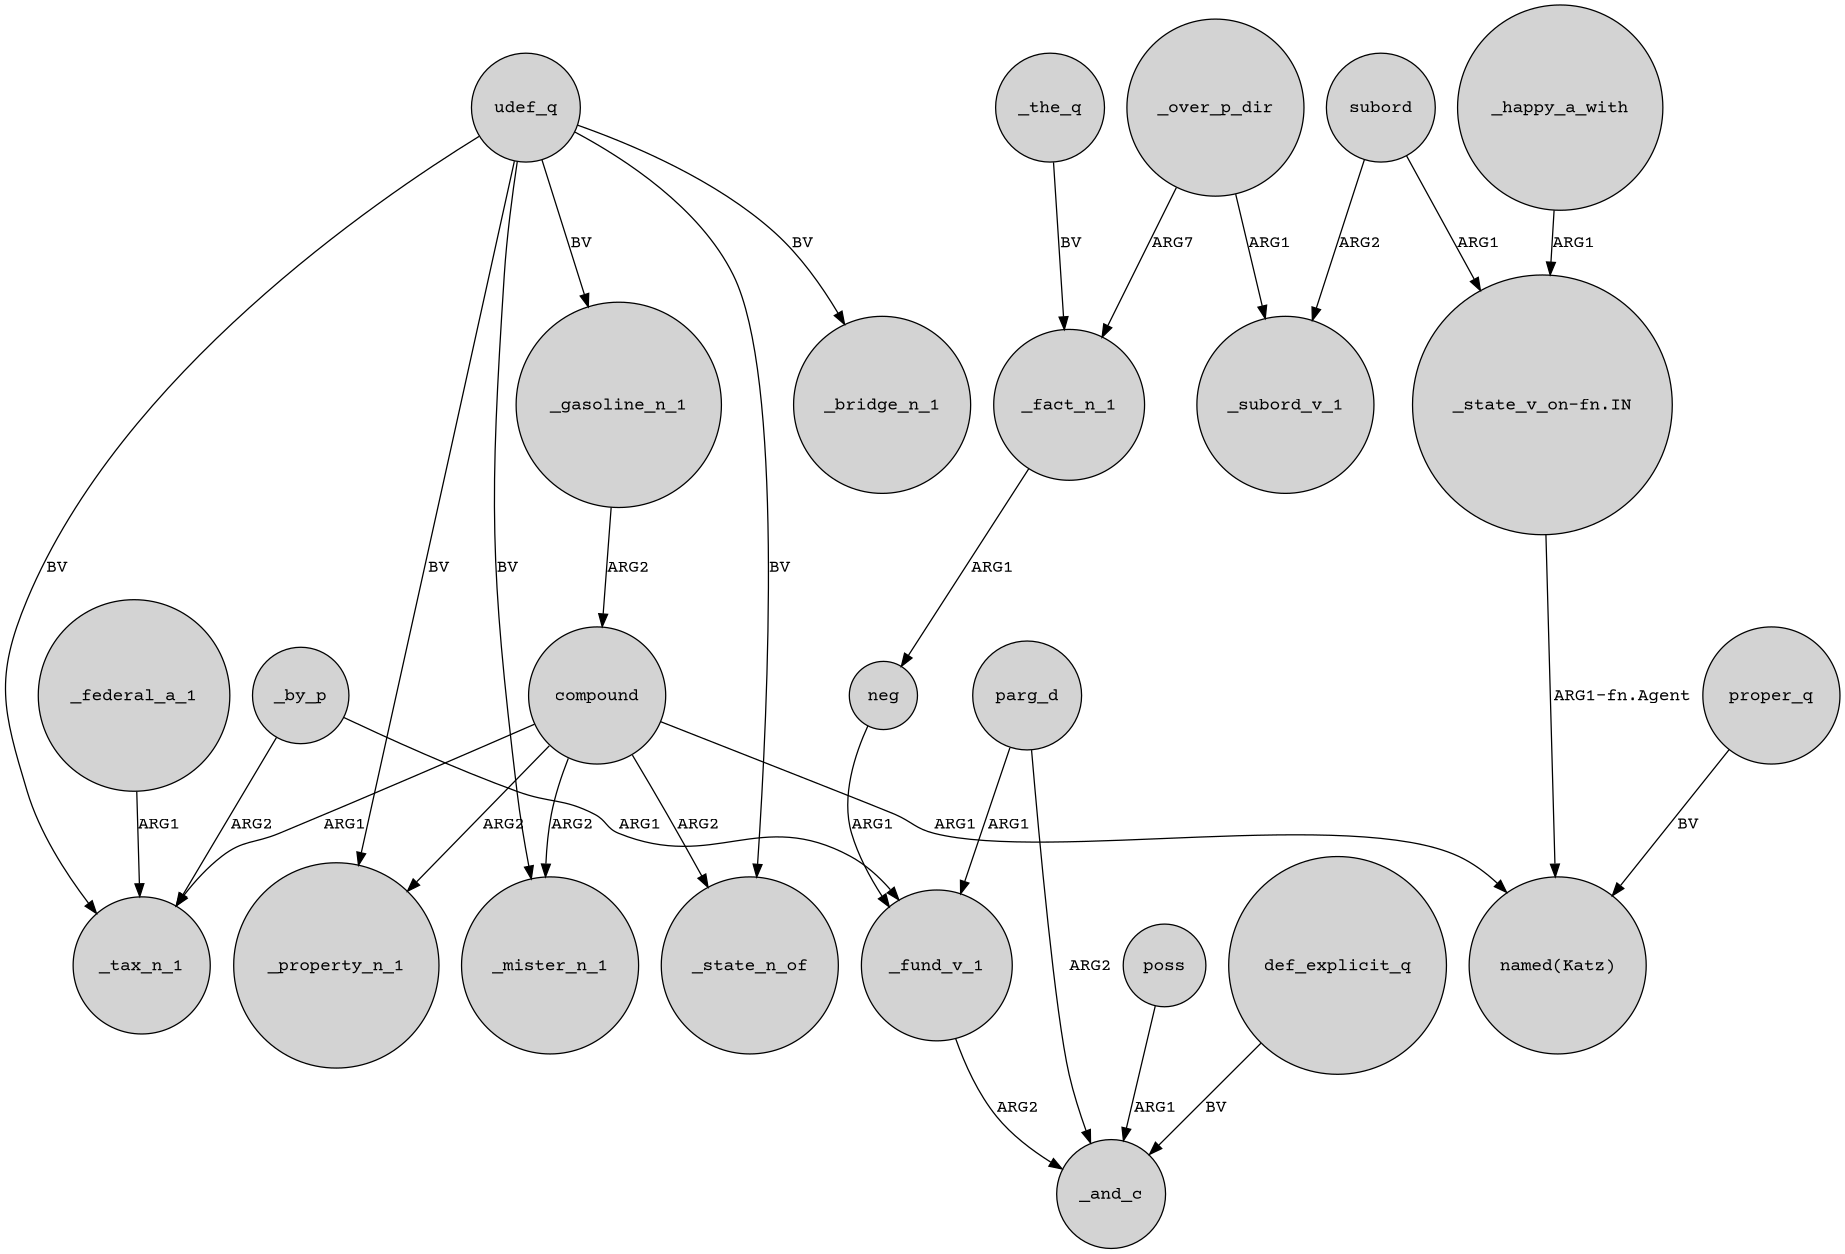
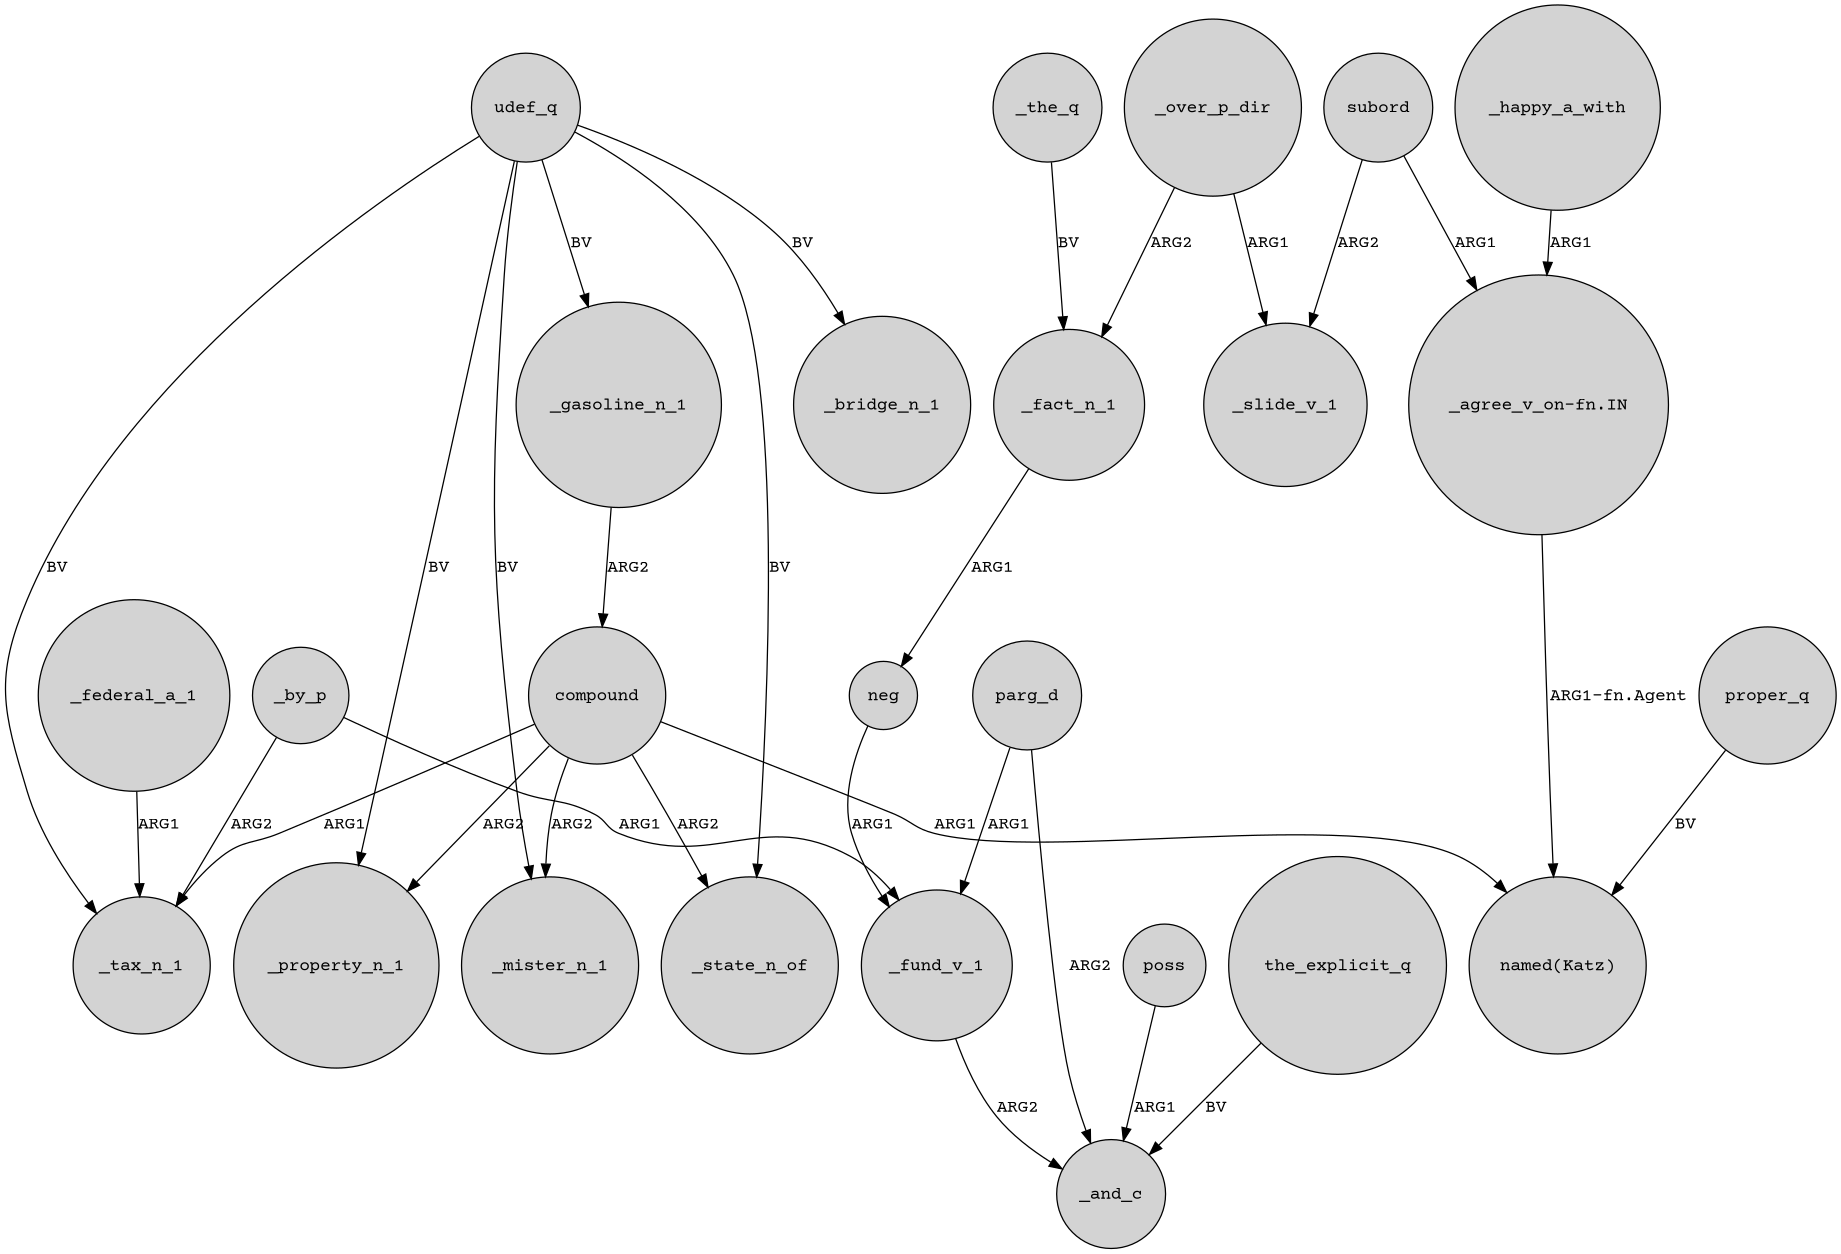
(1173, 243) -> (1172, 243)
(1285, 405) -> (1285, 405)
(1542, 405) -> (1539, 405)
(1338, 965) -> (1338, 965)
